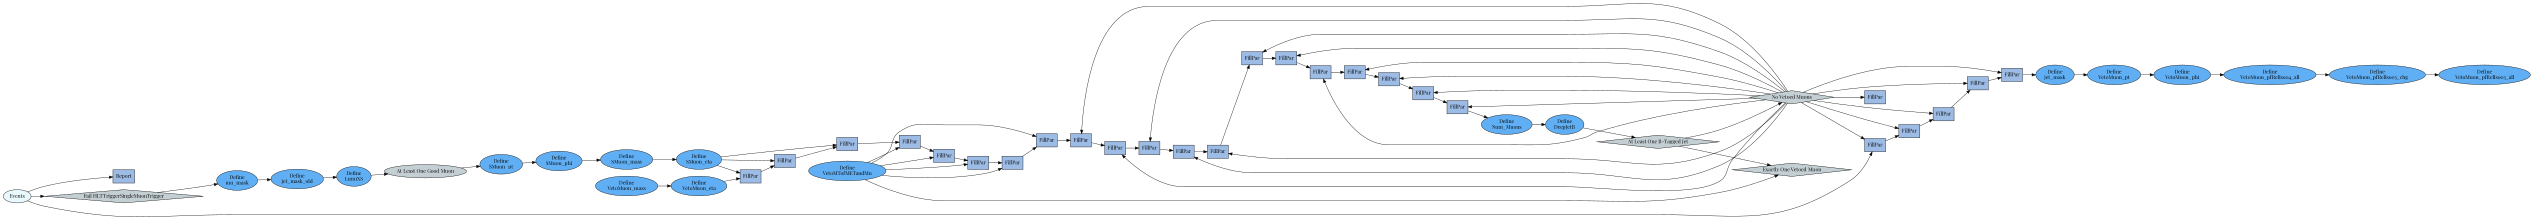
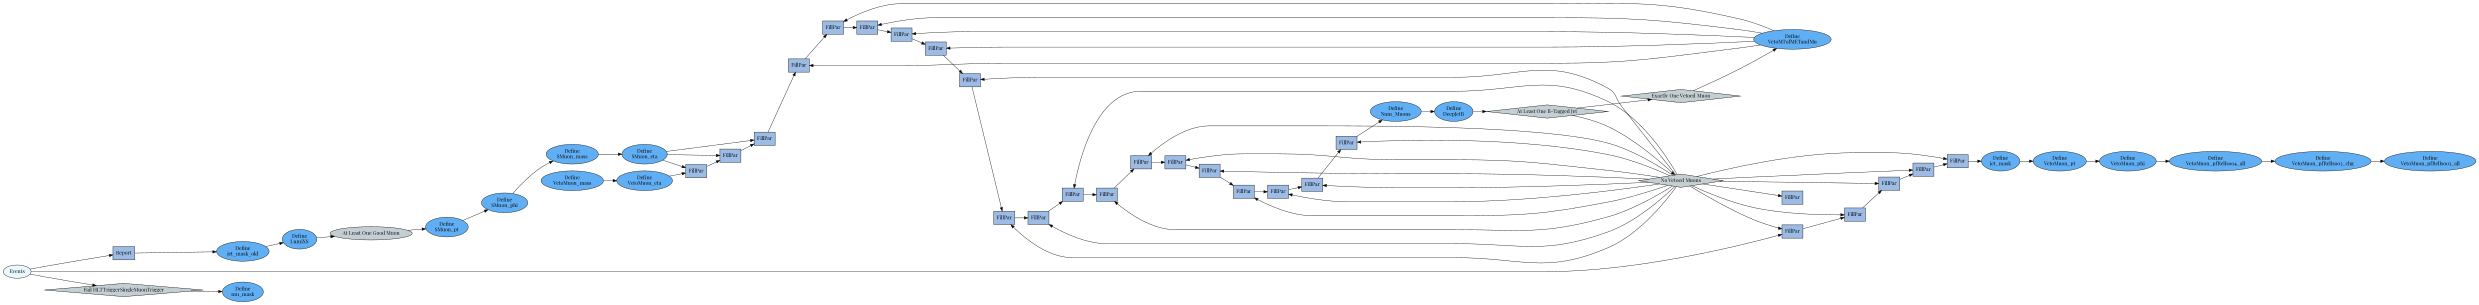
(262, 180) -> (174, 252)
(1320, 201) -> (1734, 72)
